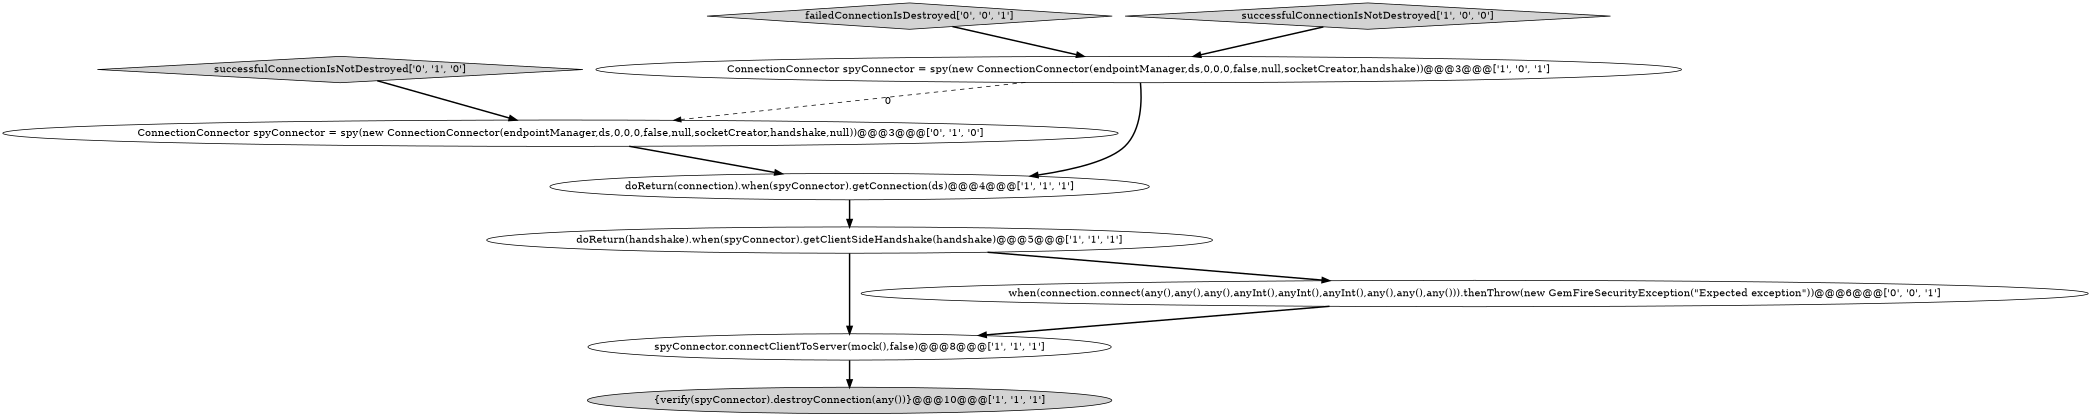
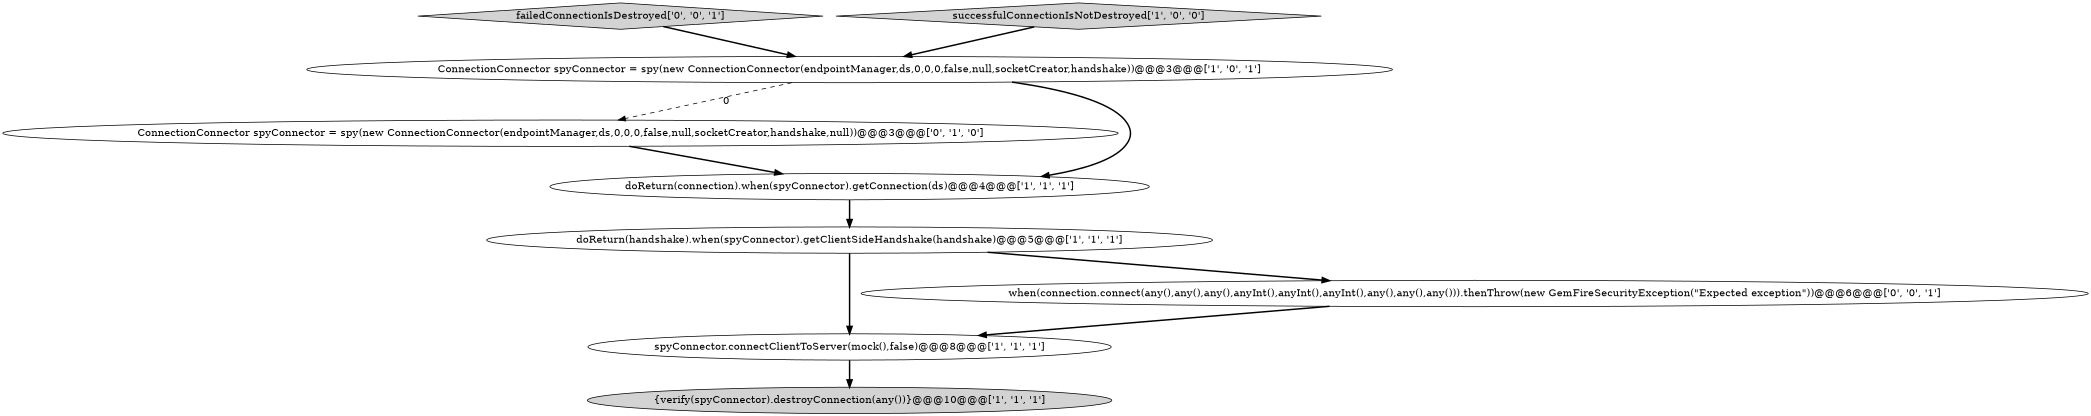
(340, 70) -> none
